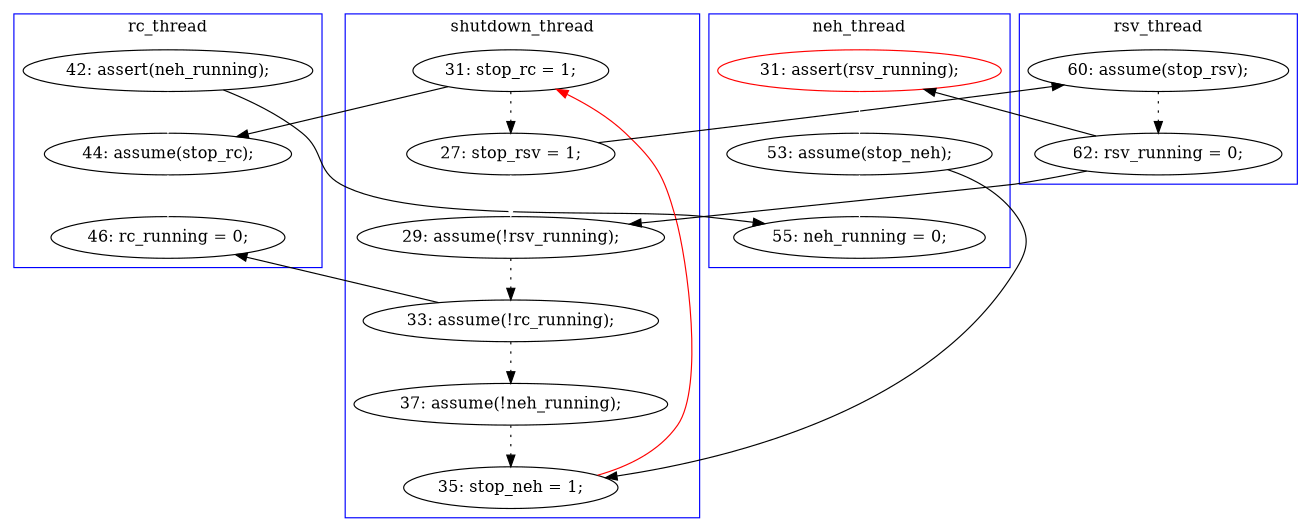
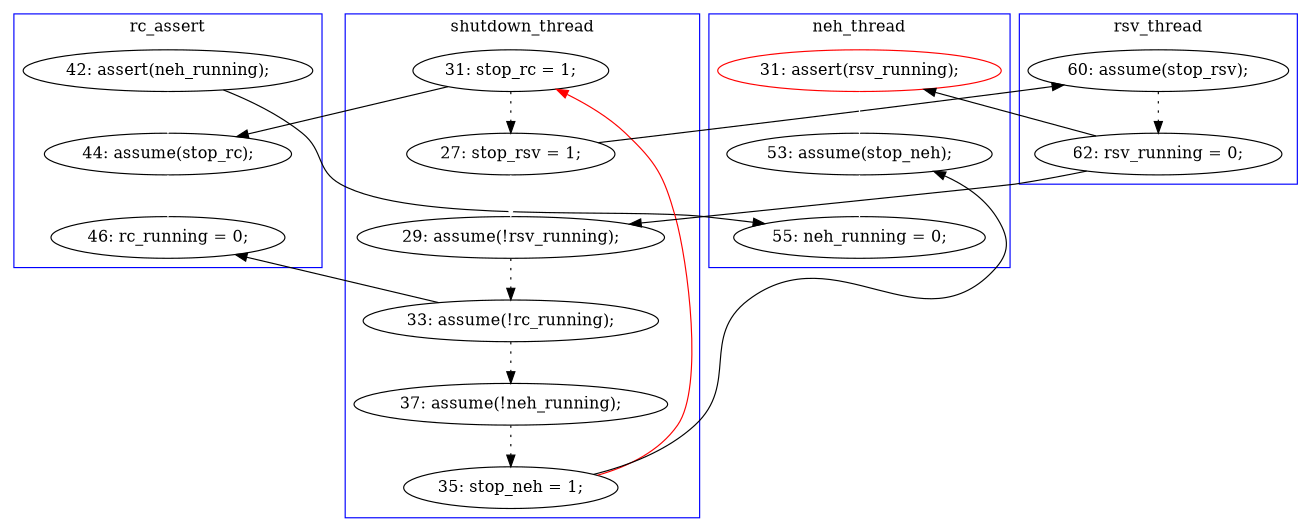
(168, 27) -> (168, 27)
(901, 380) -> (810, 279)
